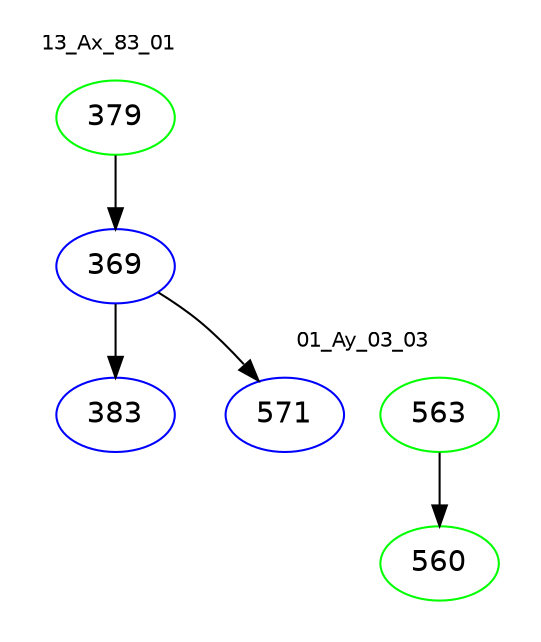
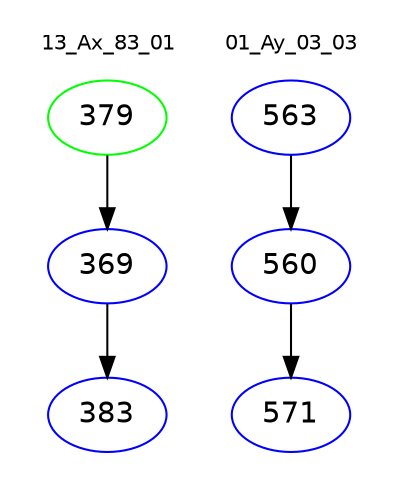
(222, 342) -> (291, 330)
(440, 415) -> (291, 118)
(440, 563) -> (291, 266)
